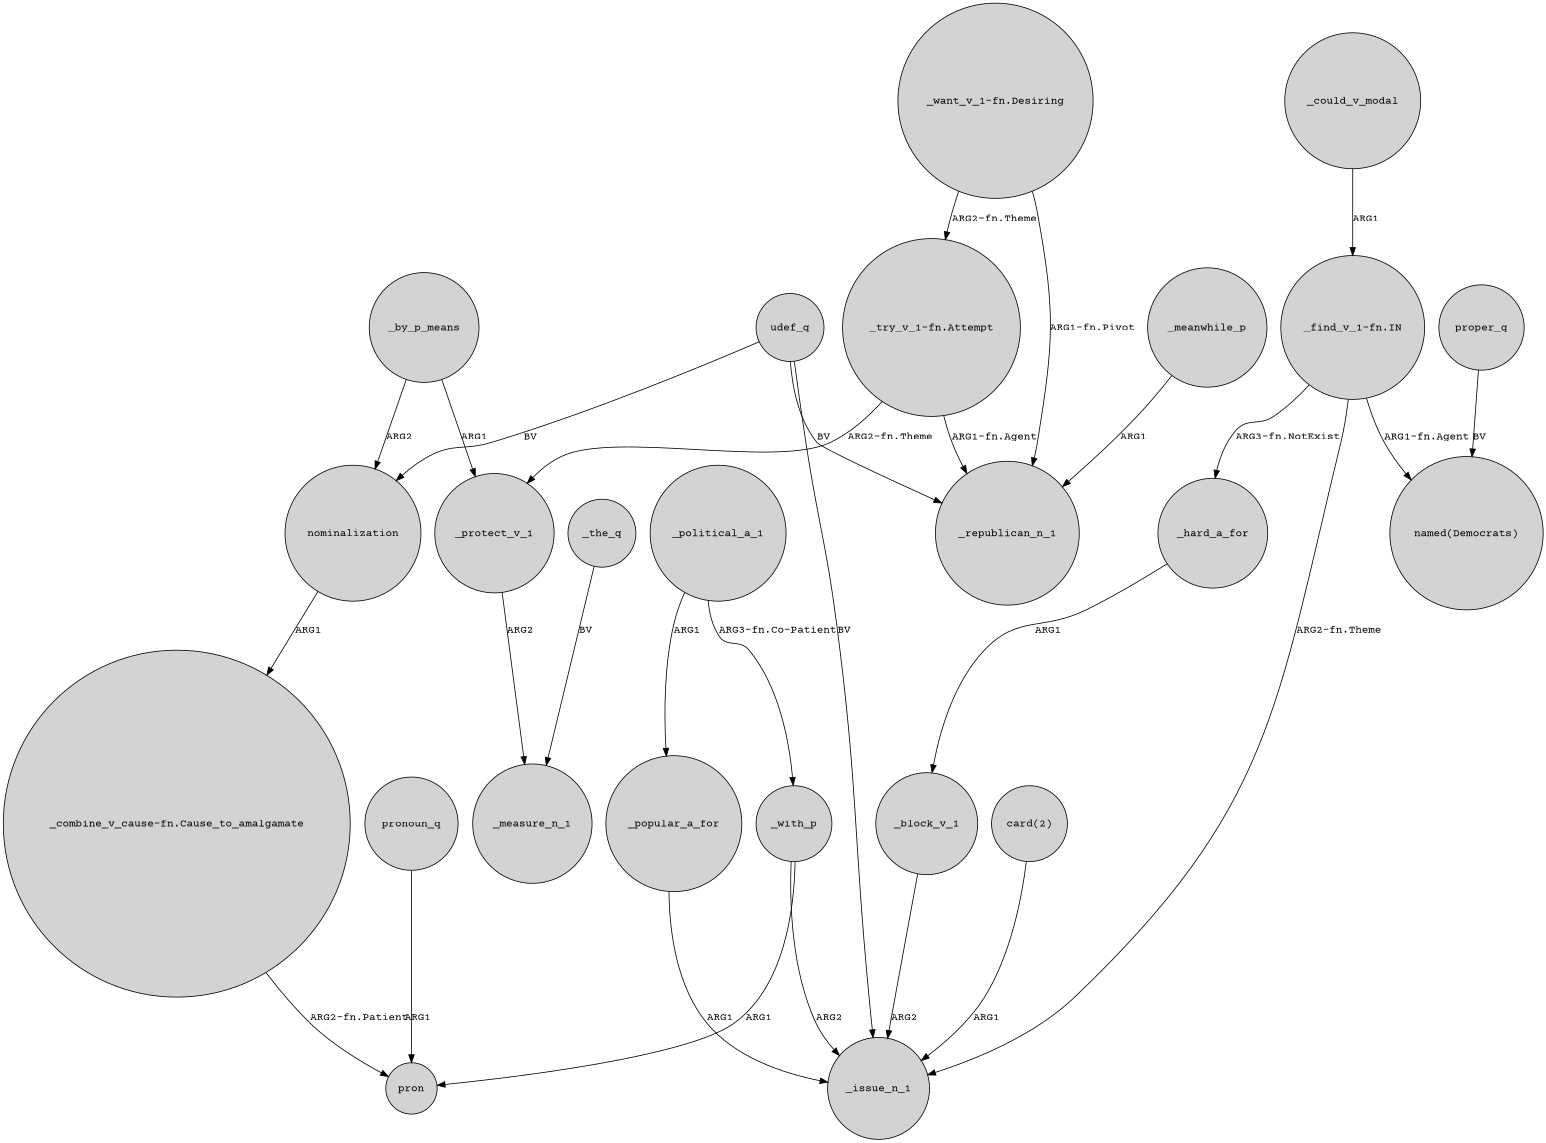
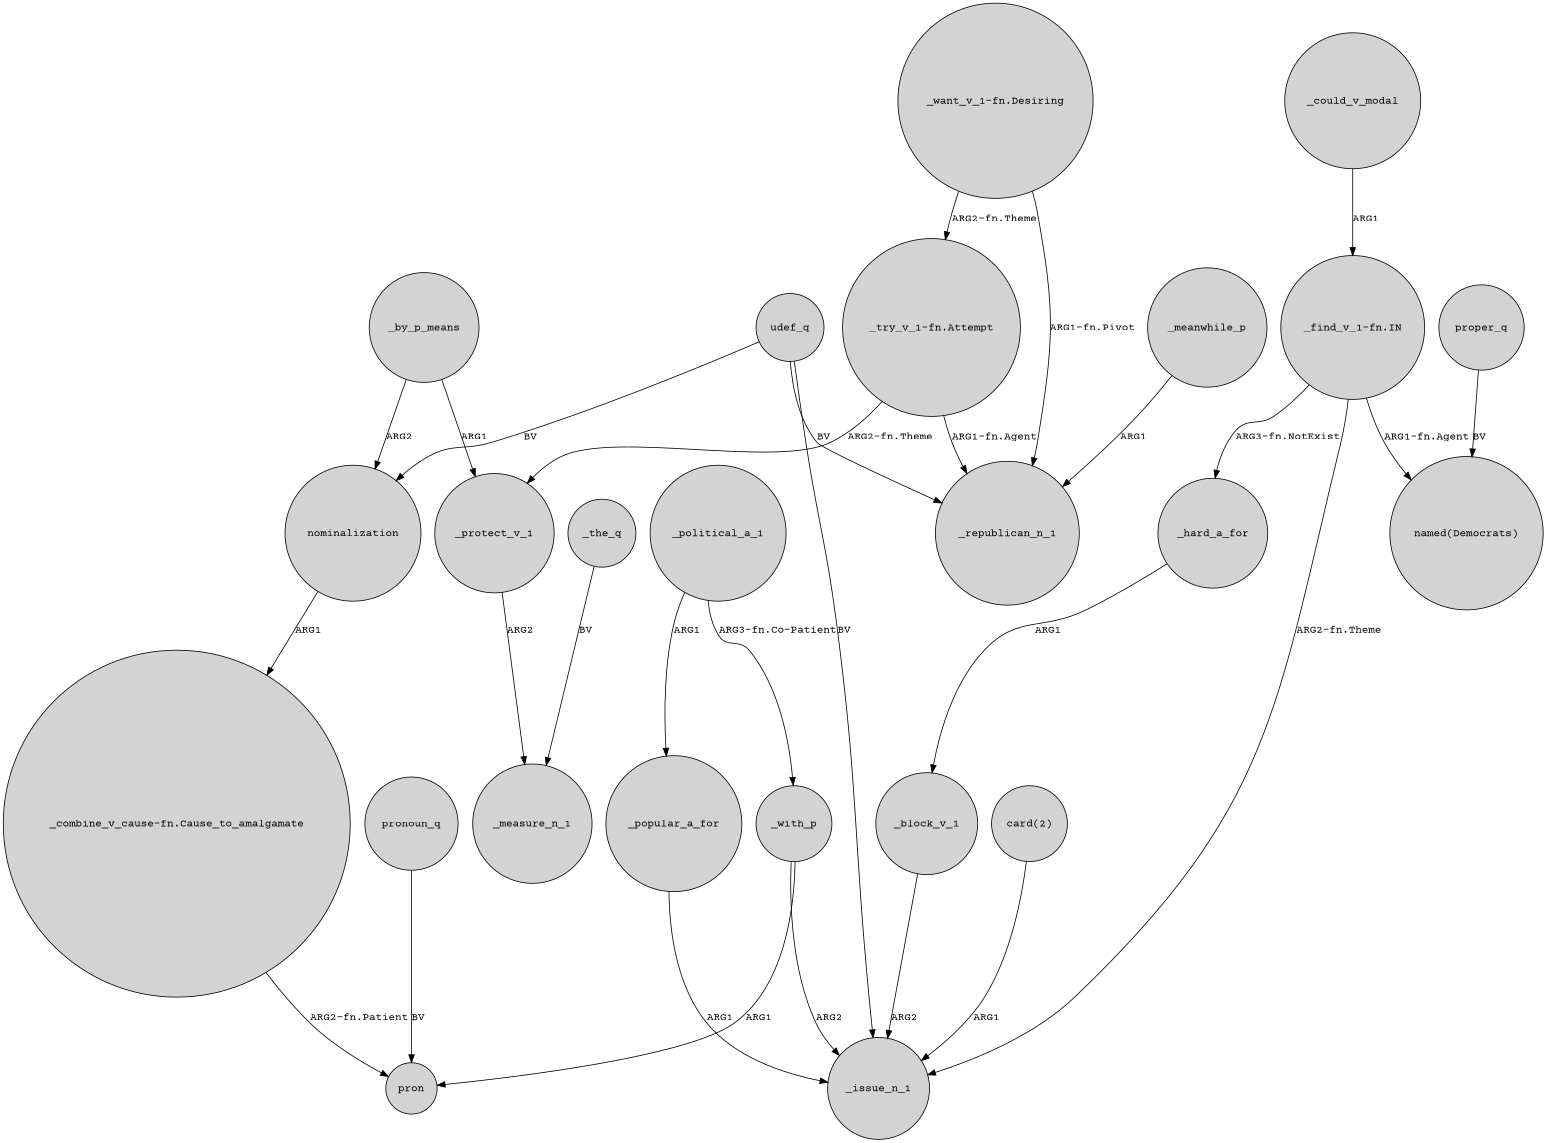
(418, 1017) -> (418, 1017)
